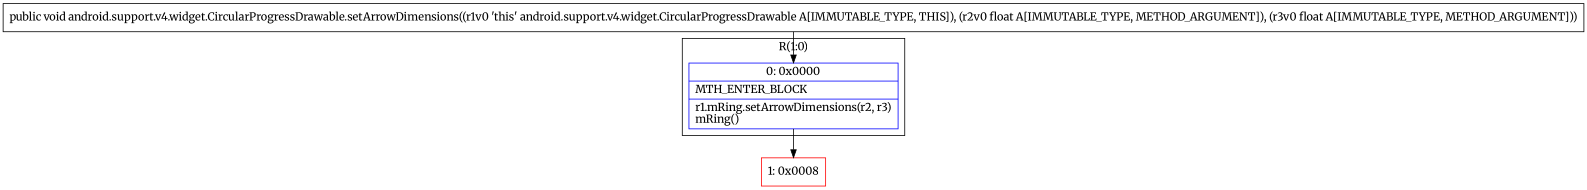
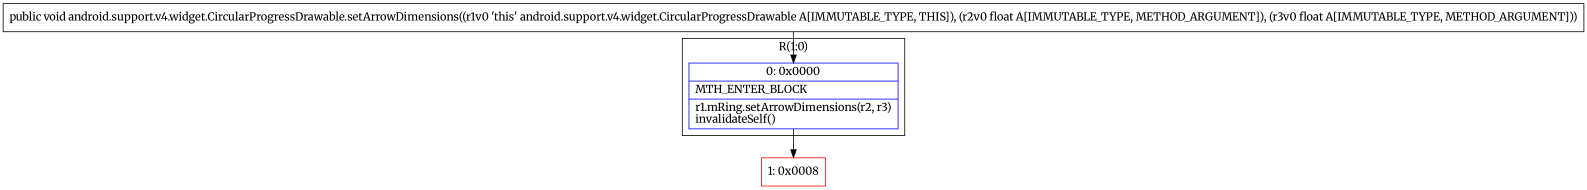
(718, 119) -> (736, 119)
